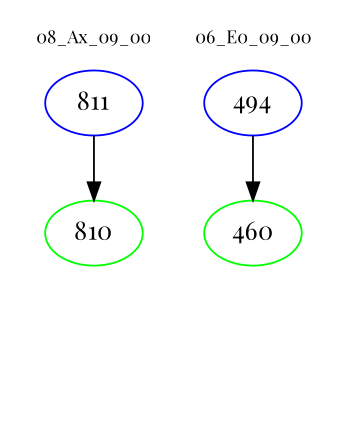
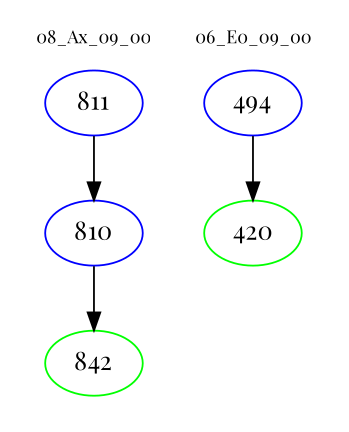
(94, 233) -> (94, 233)
(253, 233) -> (253, 233)
none -> (94, 363)
